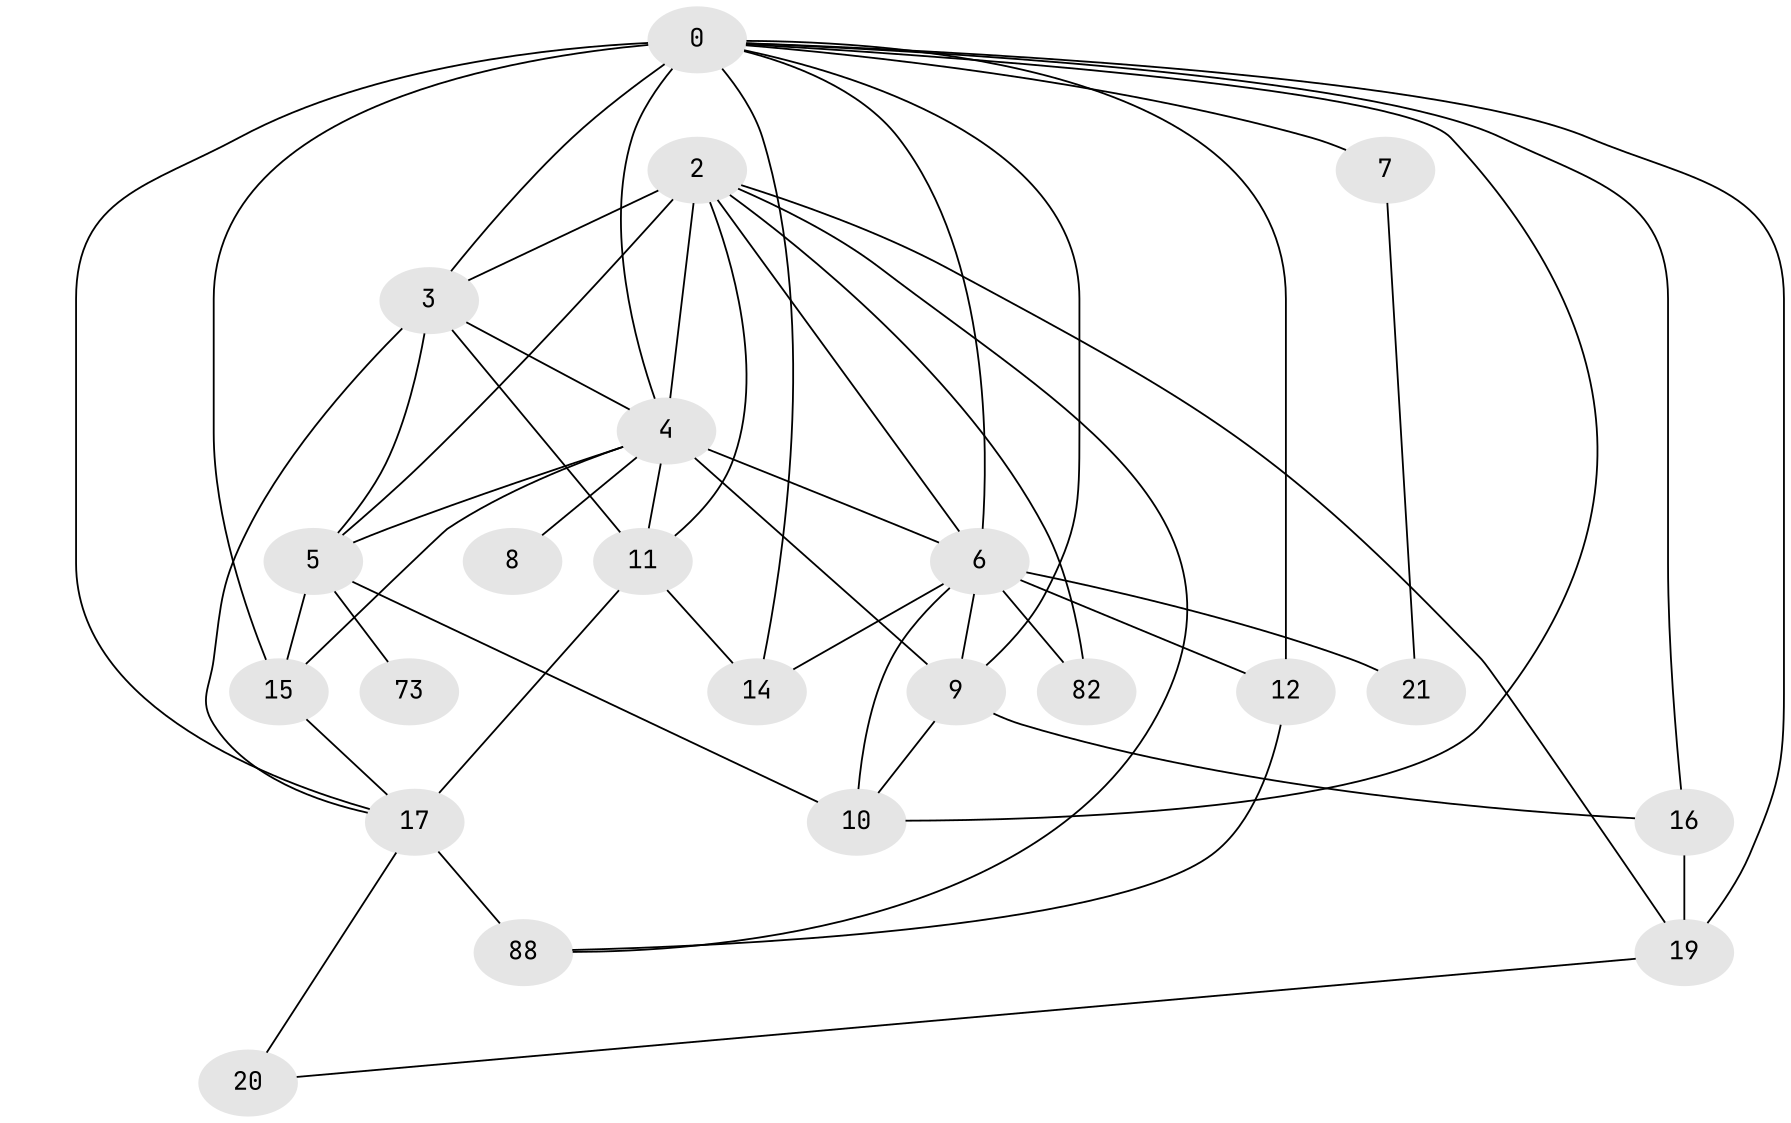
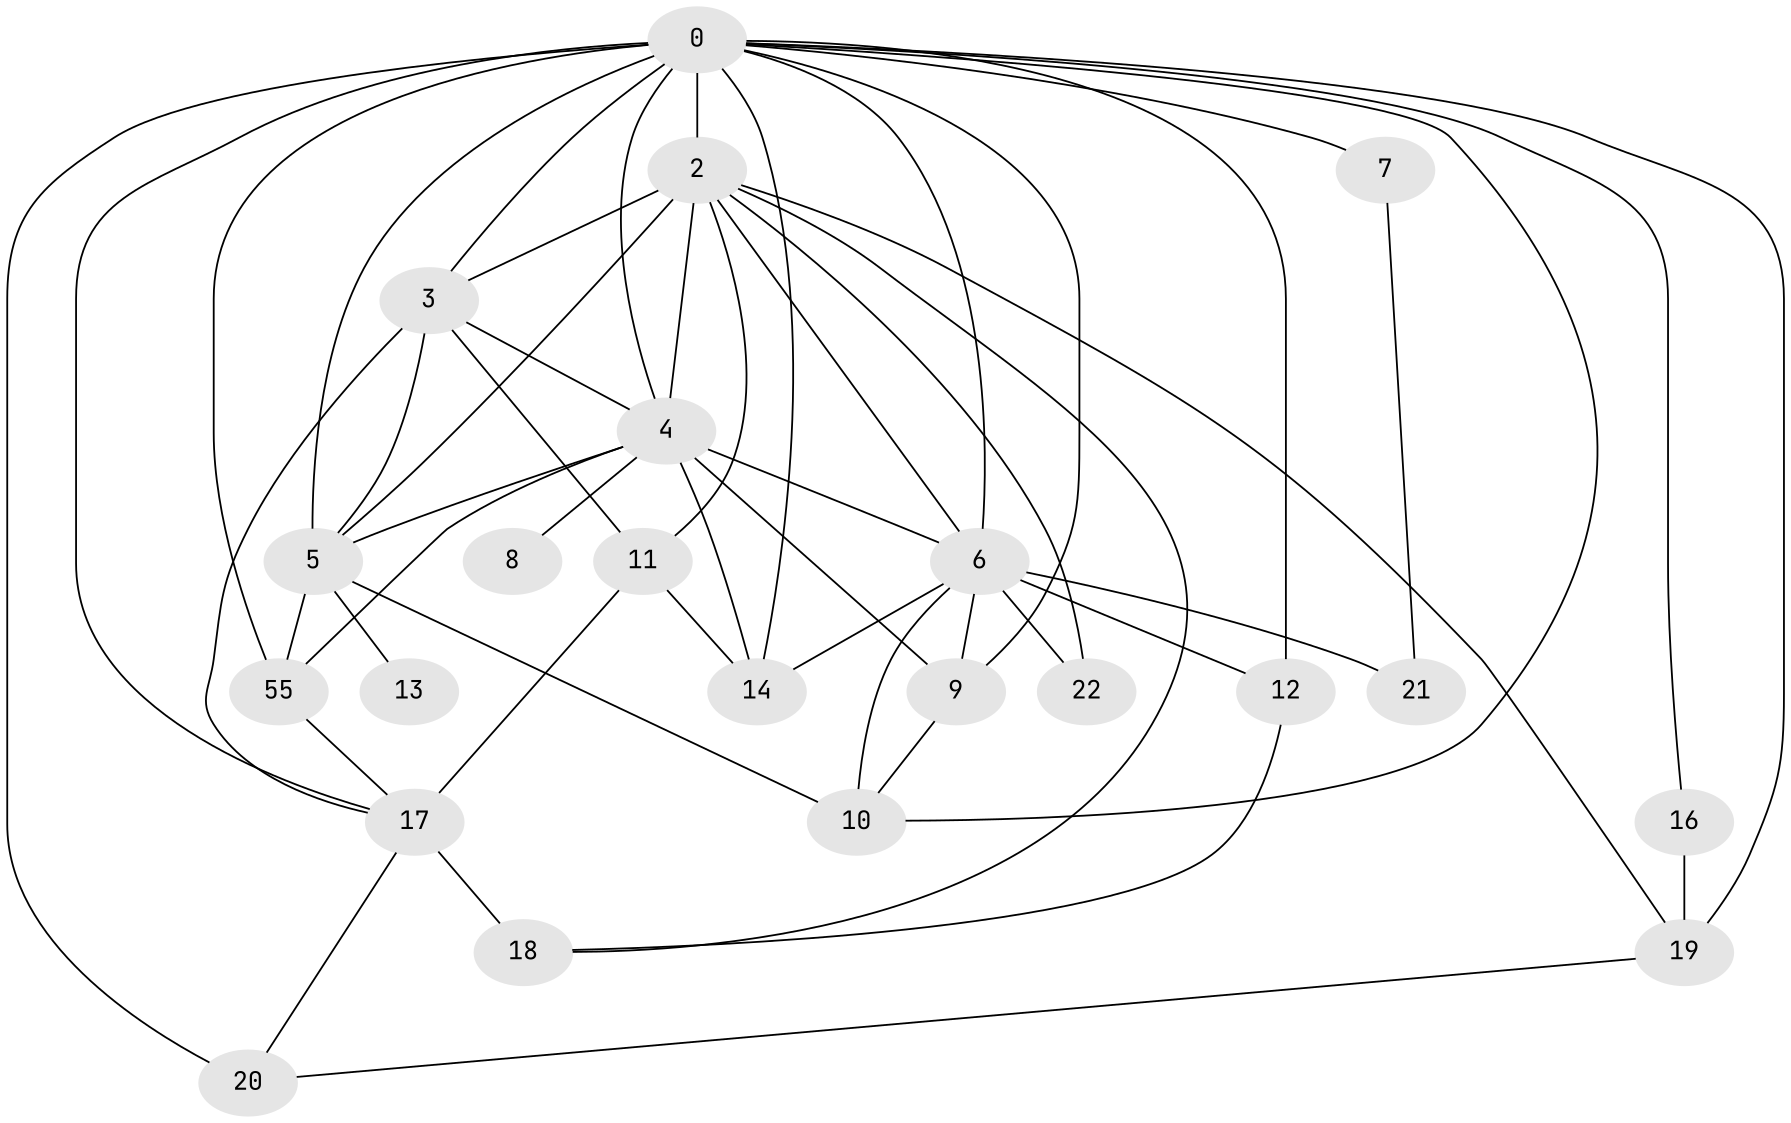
none -> (697, 105)
none -> (391, 227)
none -> (7, 350)
(655, 496) -> (719, 560)
(279, 692) -> (279, 692)
(409, 692) -> (409, 692)
(1087, 692) -> (1087, 692)
(1278, 781) -> none
(523, 953) -> (523, 953)
